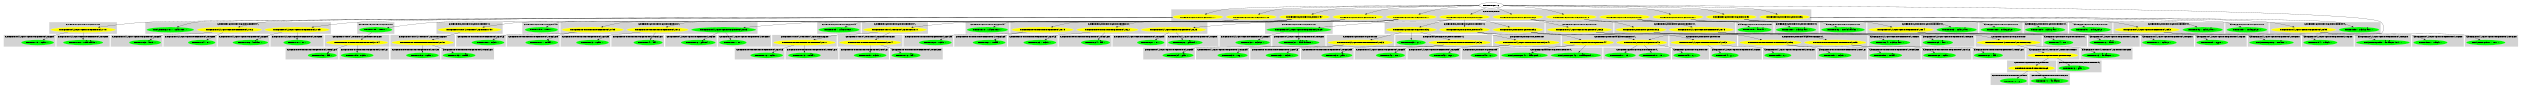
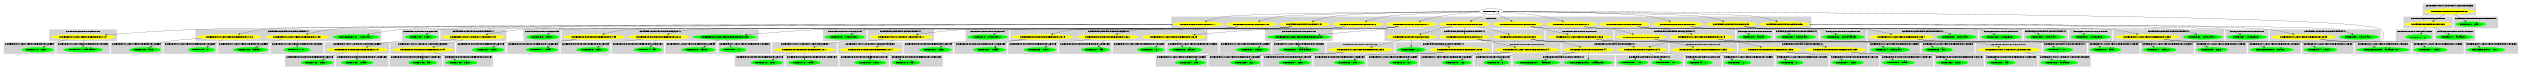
(1491, 11) -> (1491, 18)
(367, 36) -> (449, 43)
(2030, 49) -> none
